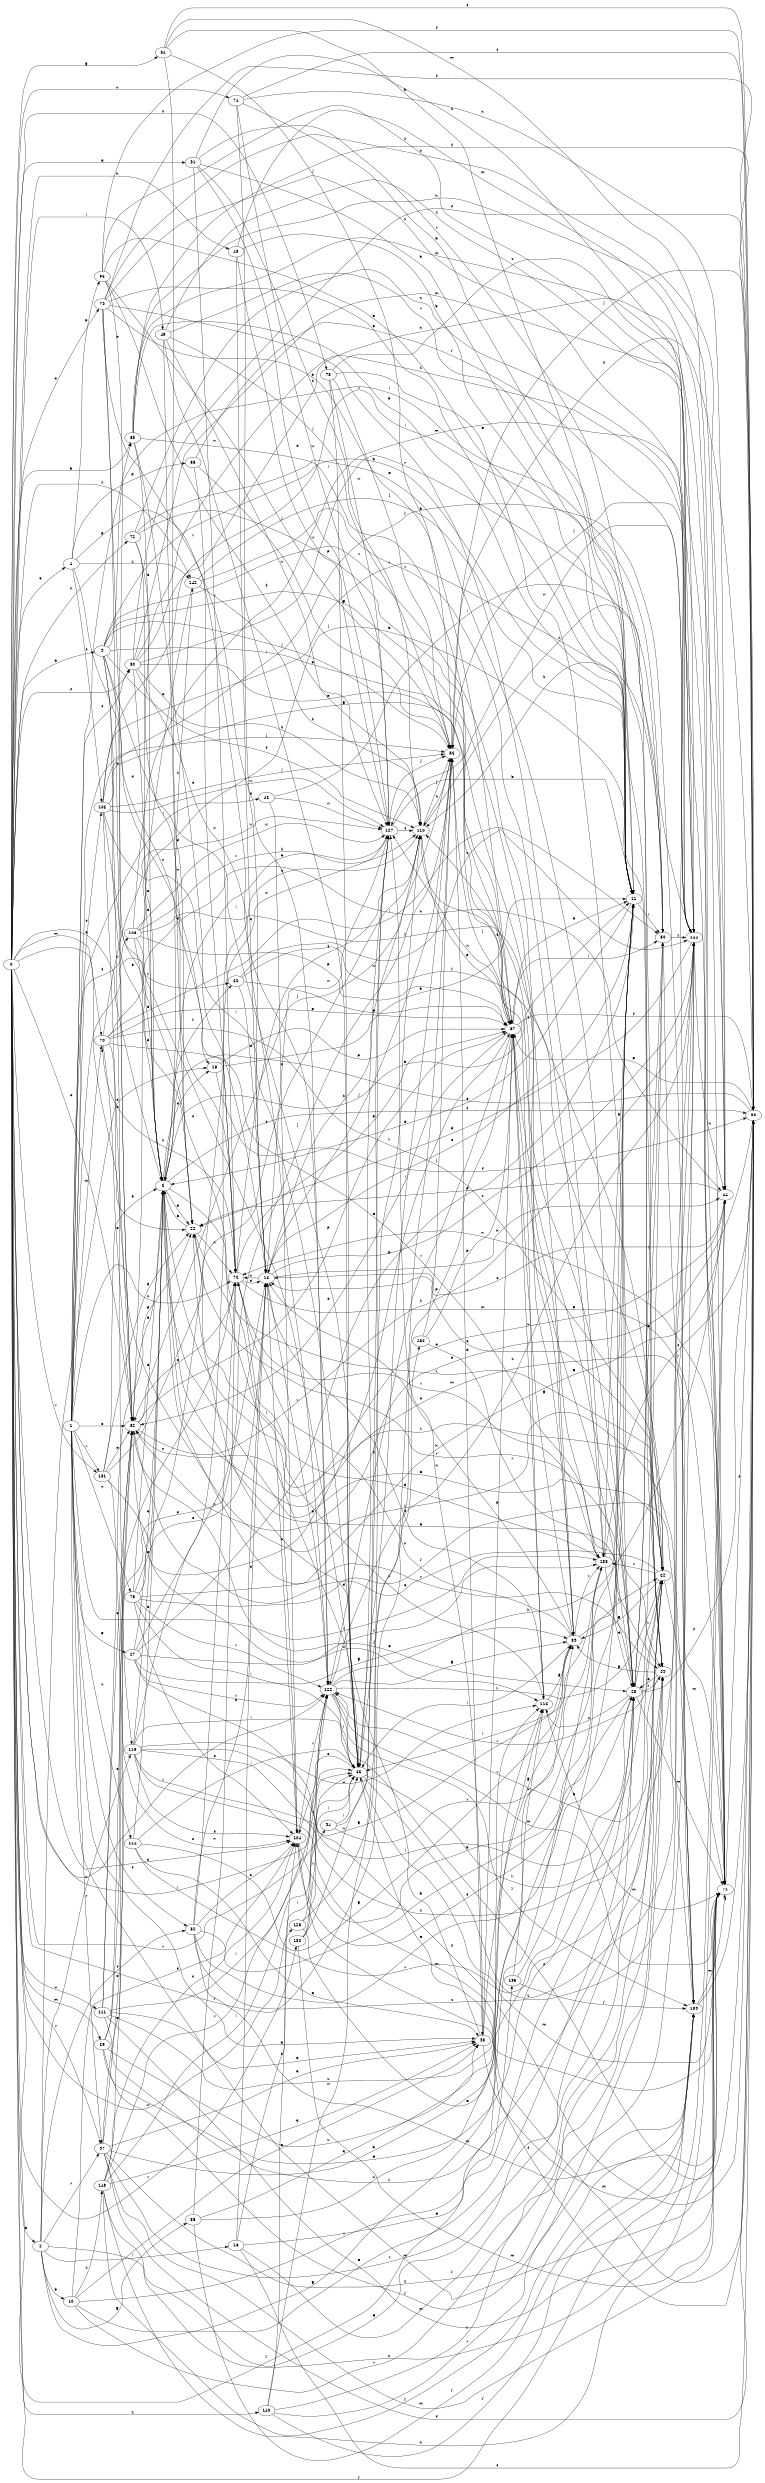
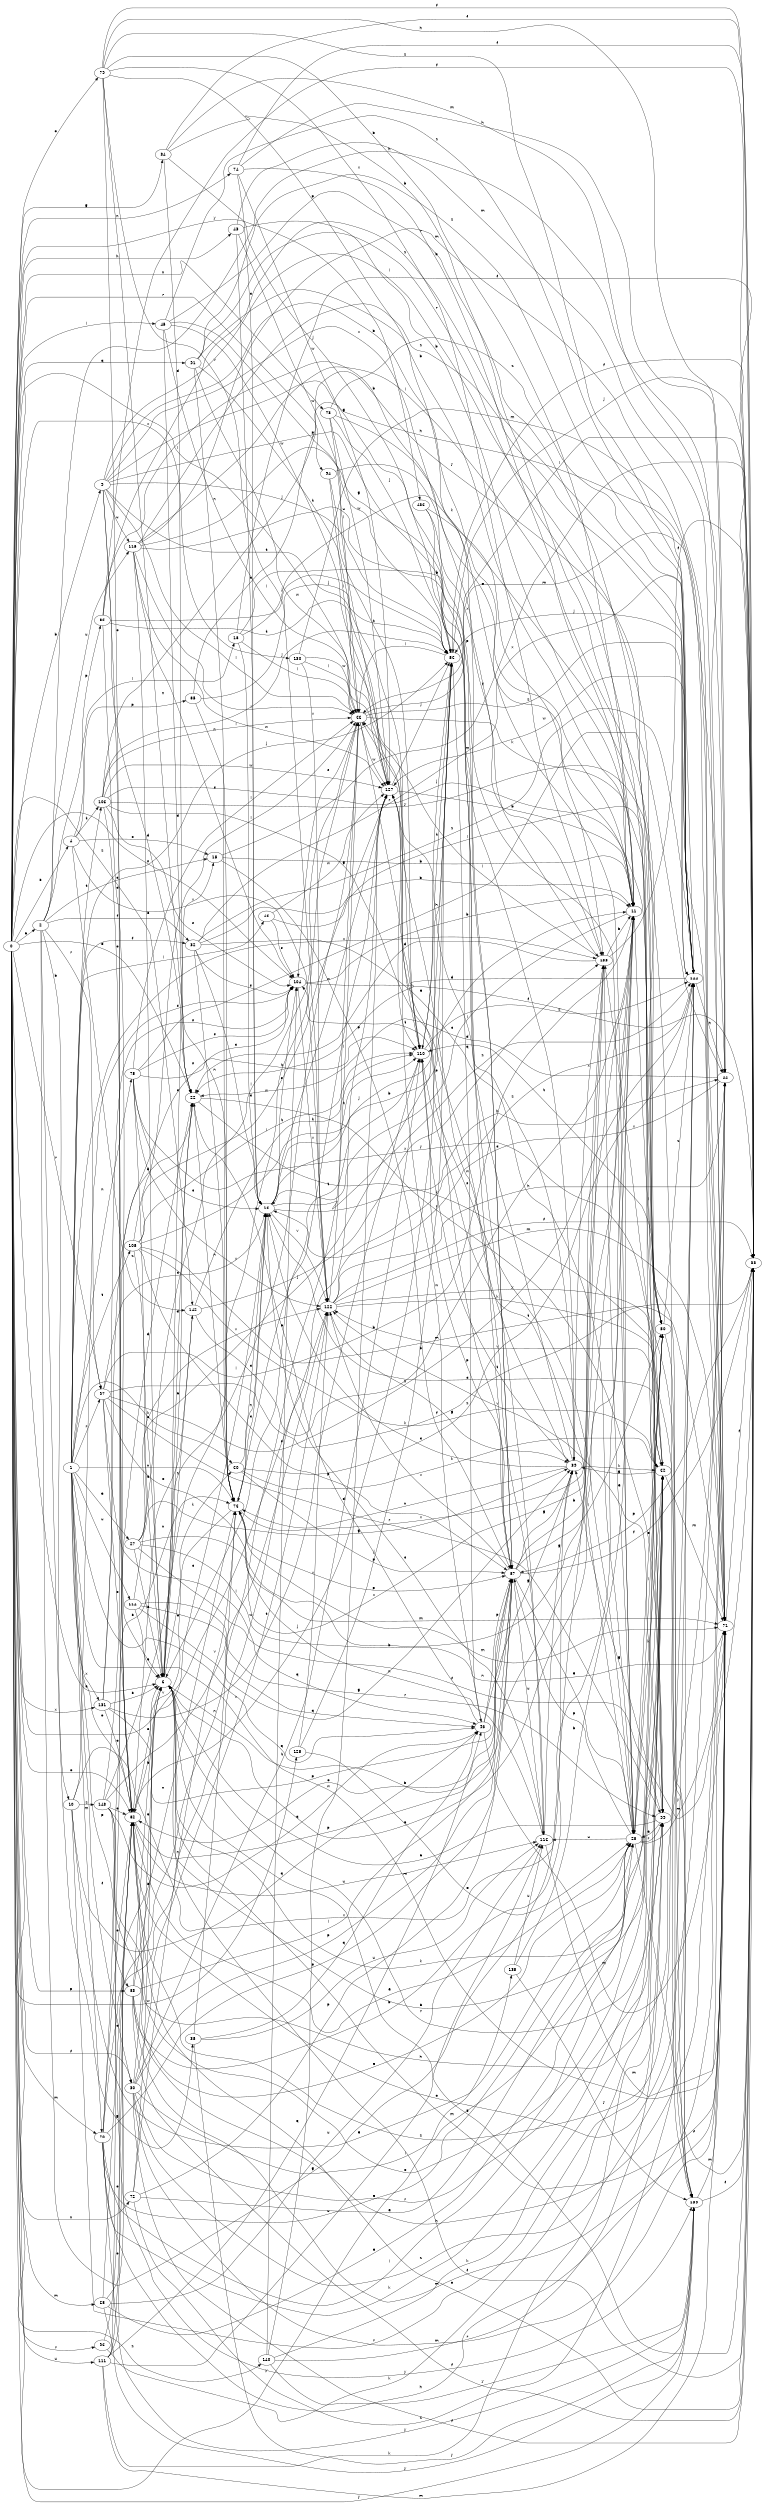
(298, 446) -> (298, 595)
(465, 897) -> none
none -> (102, 2345)
